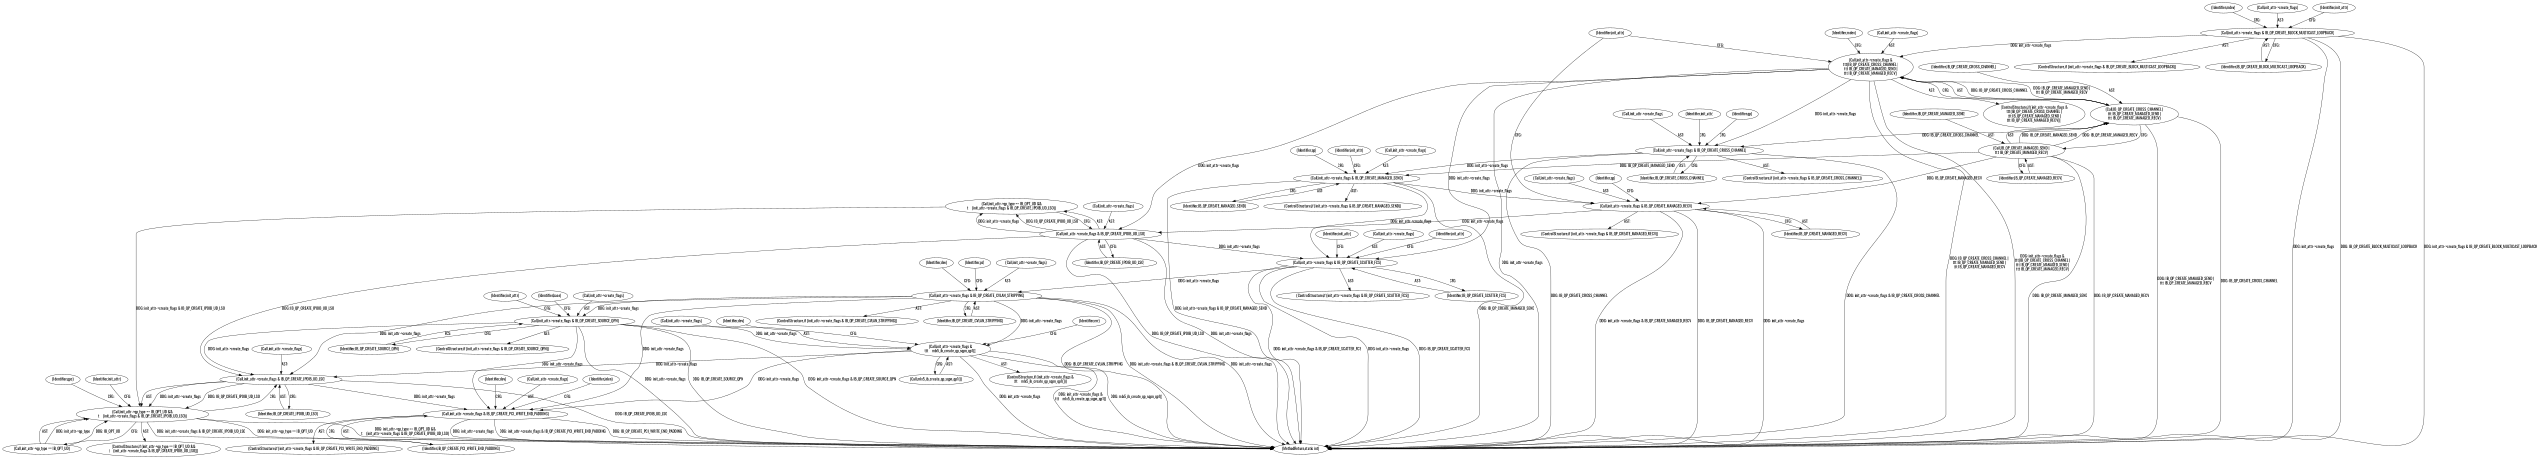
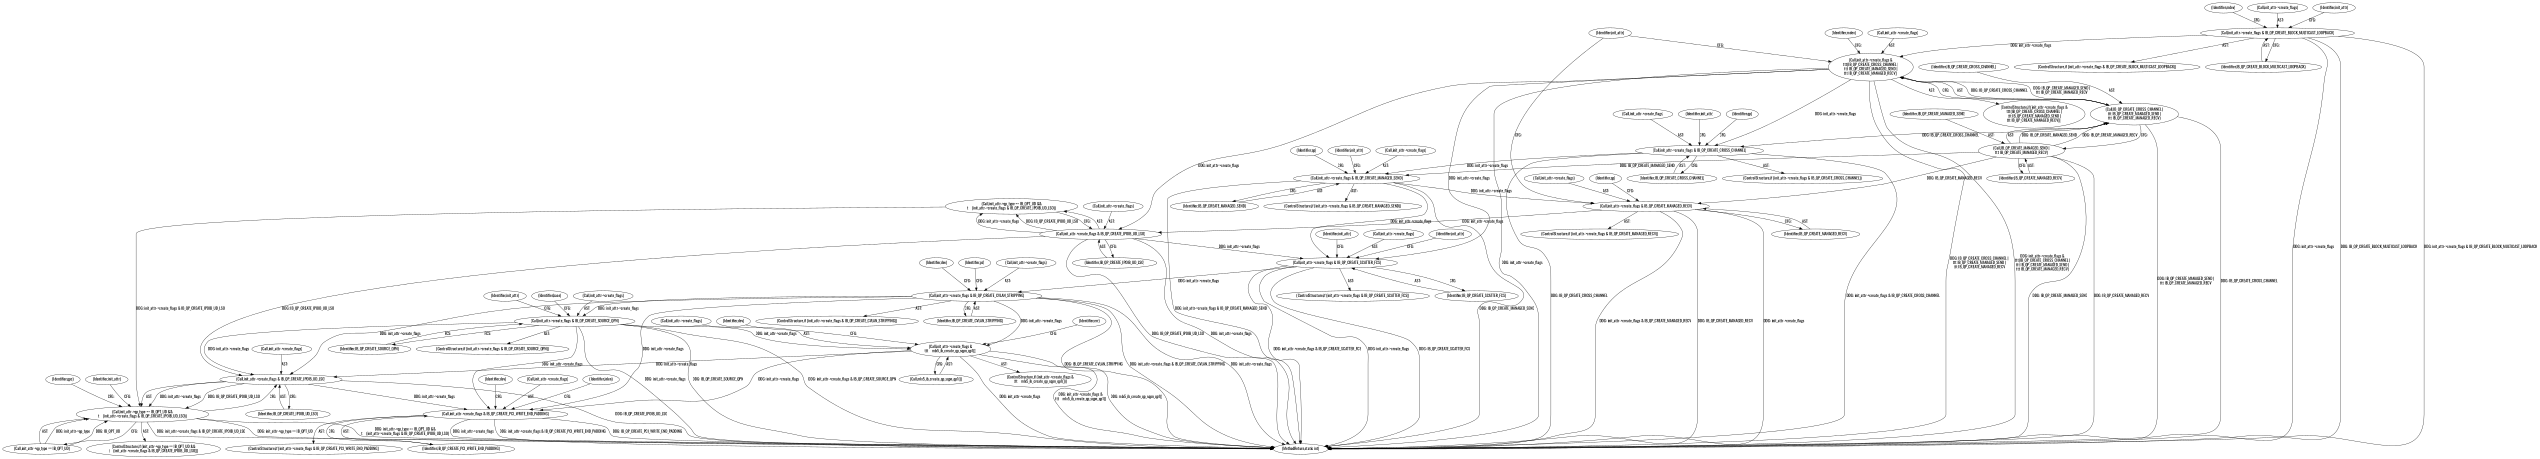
(488, 334) -> (488, 334)
